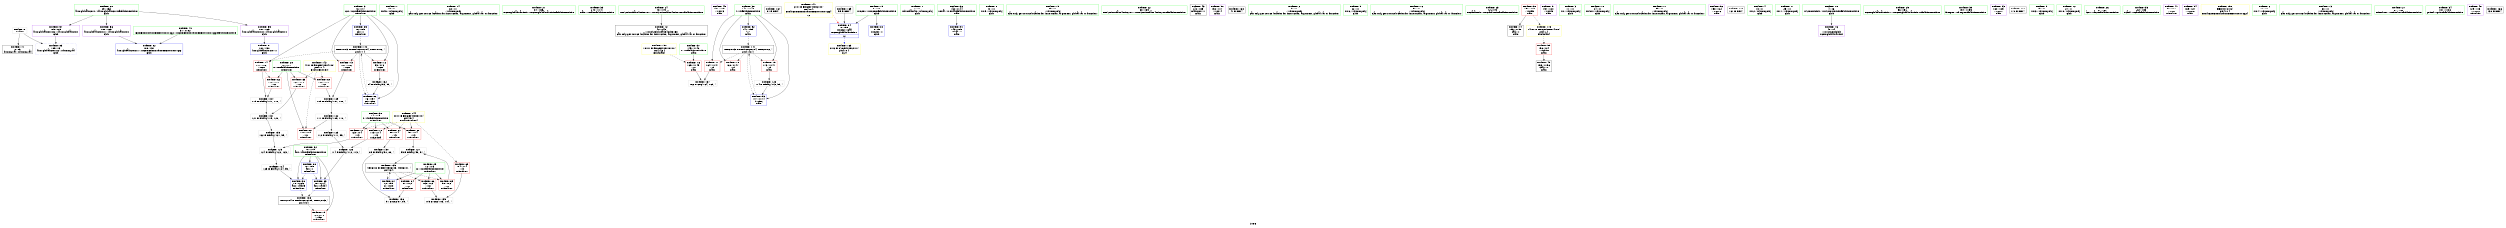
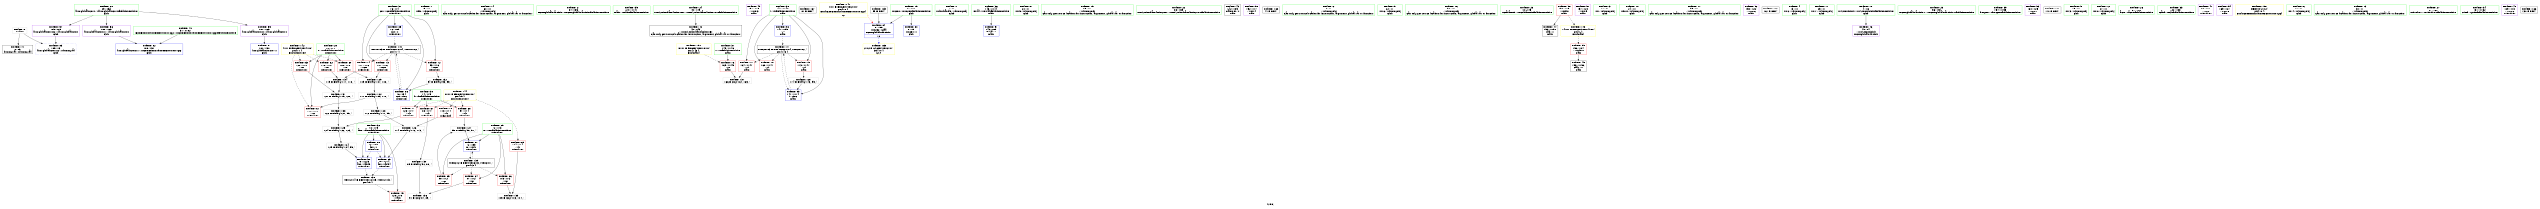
(267, 74) -> (312, 58)
(376, 125) -> none
(402, 158) -> (467, 136)
